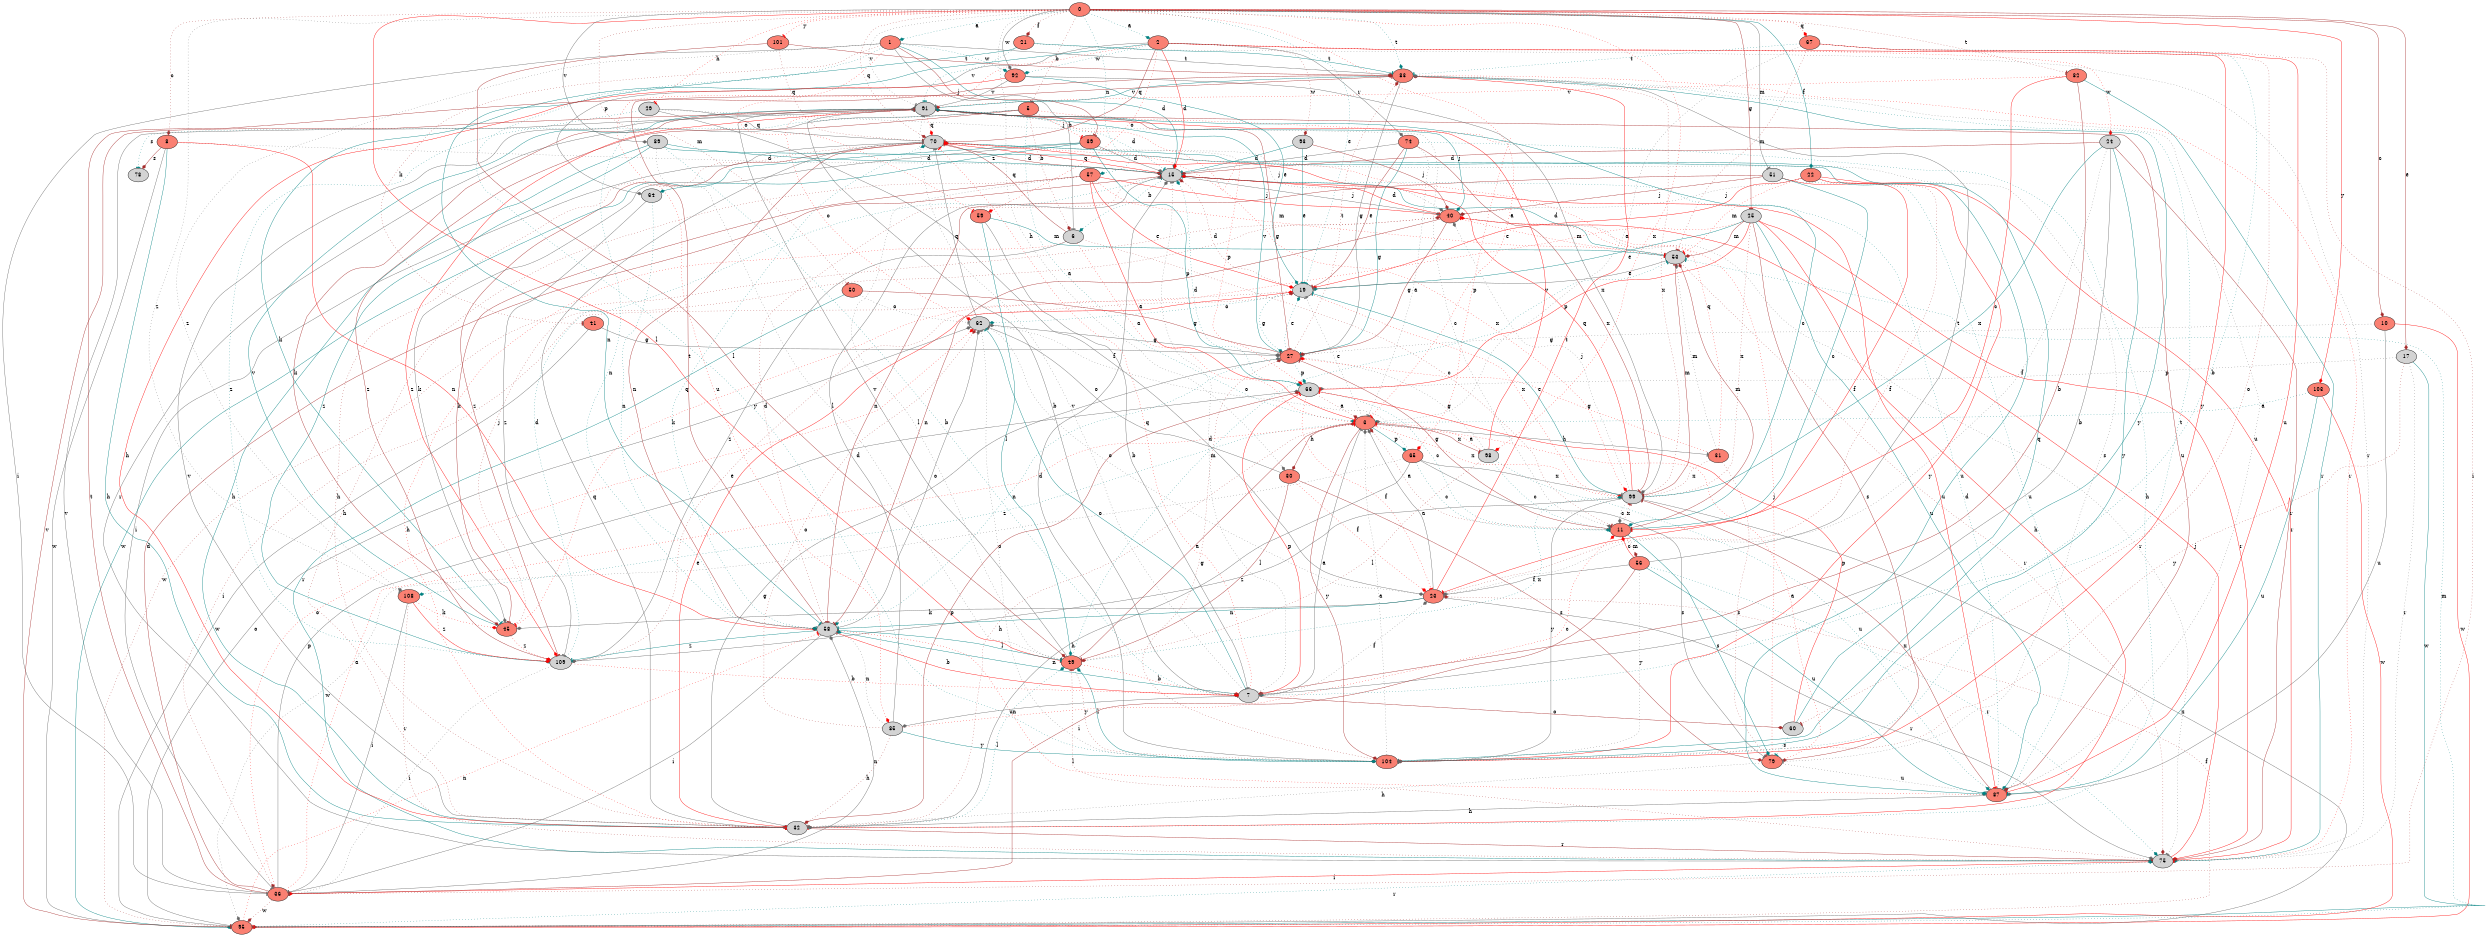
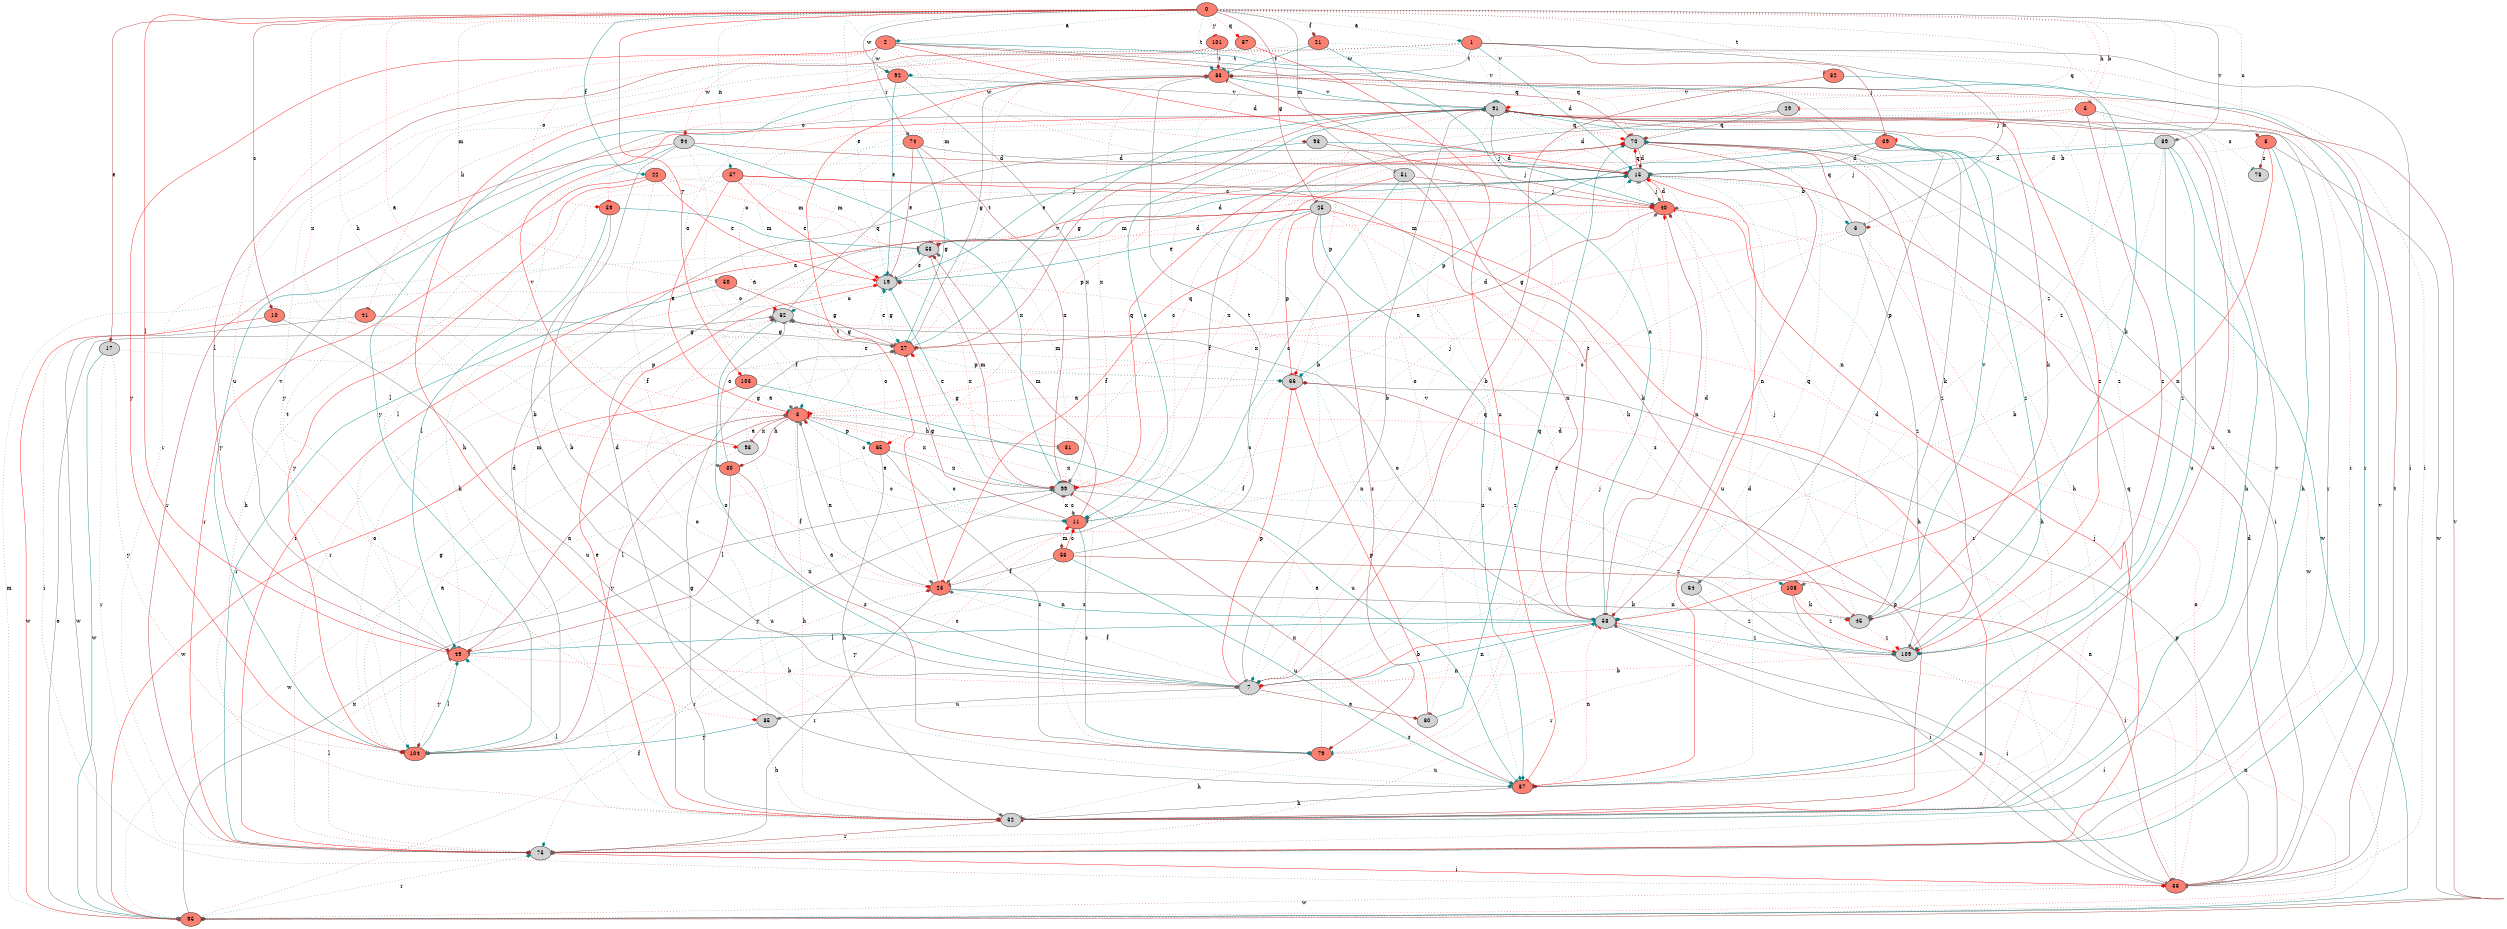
(2110, 142) -> (684, 142)
(873, 175) -> (2023, 393)
(1267, 196) -> (1228, 192)
(1964, 398) -> none
(507, 629) -> (1859, 621)
